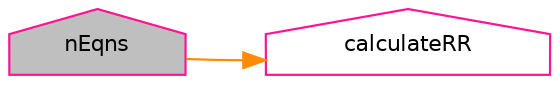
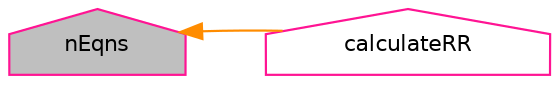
(215, 60) -> (242, 31)
